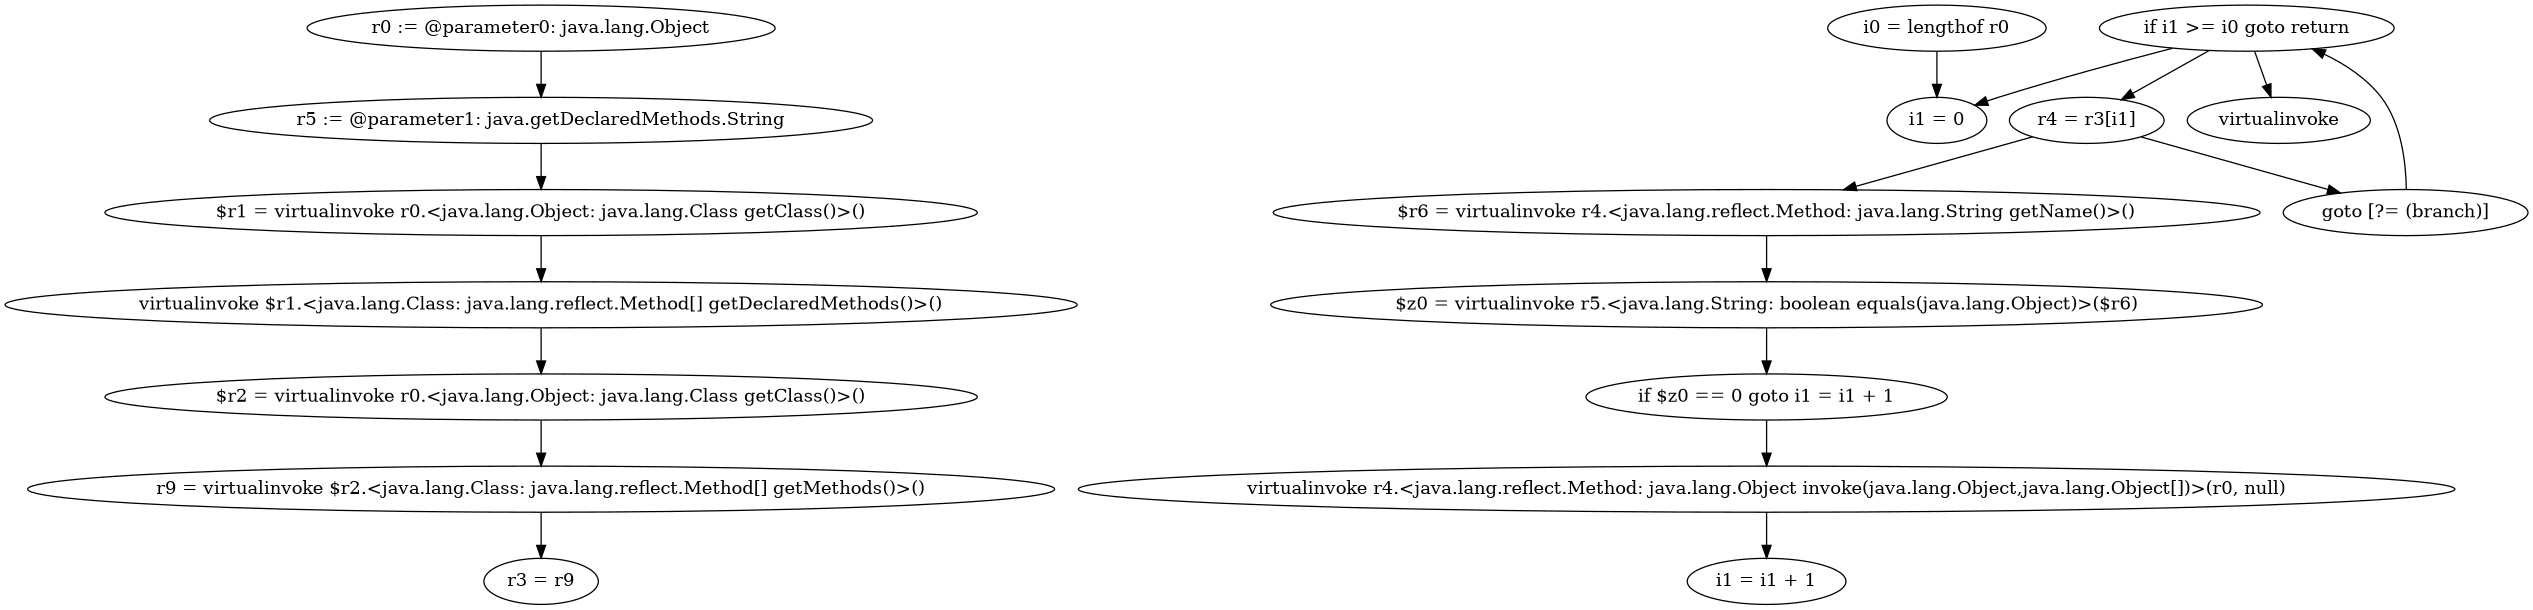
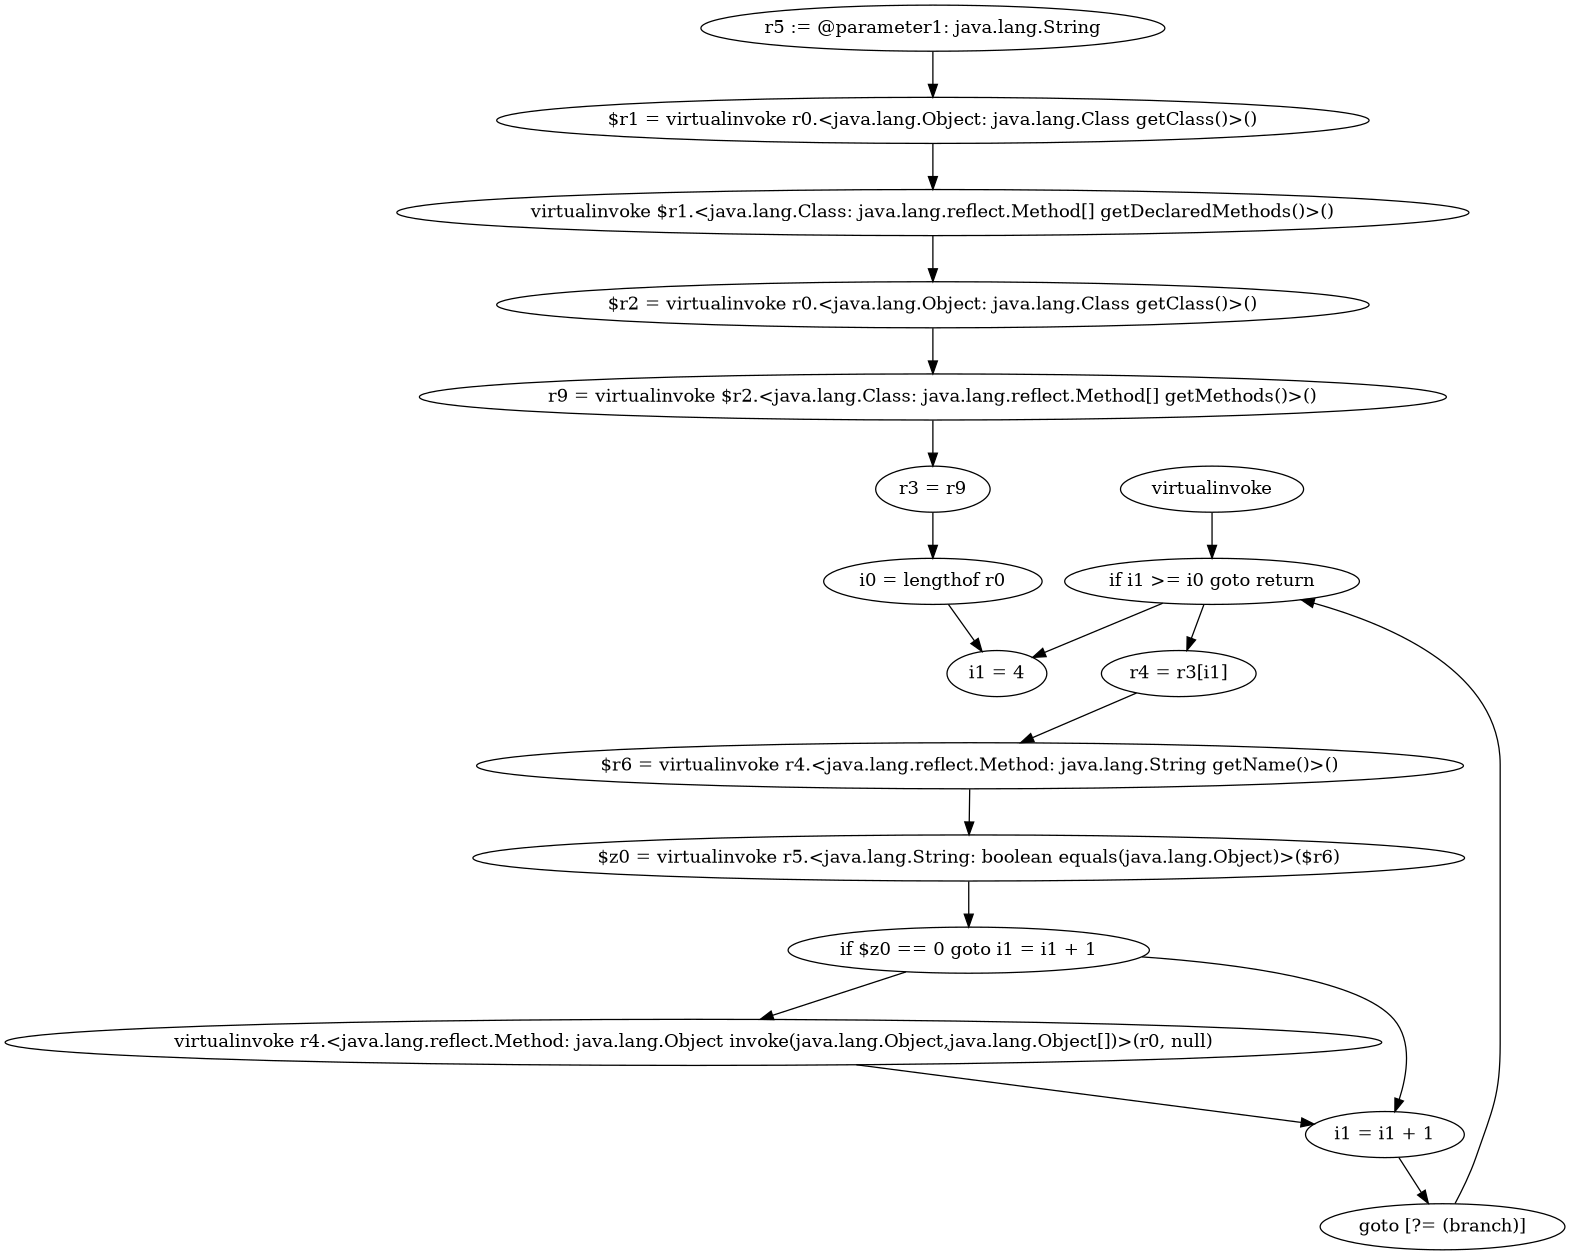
(541, 28) -> none
(2261, 68) -> (1212, 529)
(541, 120) -> (933, 28)
(1937, 120) -> (997, 674)
(2235, 163) -> (1410, 1175)
none -> (933, 529)
none -> (1314, 981)
